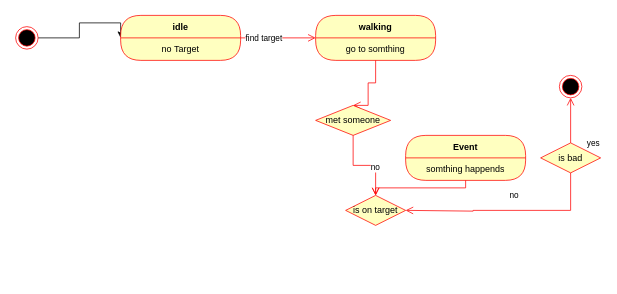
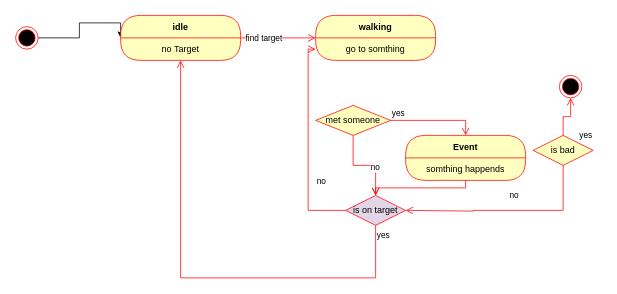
(368, 86) -> none
none -> (434, 120)
none -> (308, 146)
(570, 158) -> (563, 150)
(375, 210) -> (375, 210)
none -> (196, 278)
